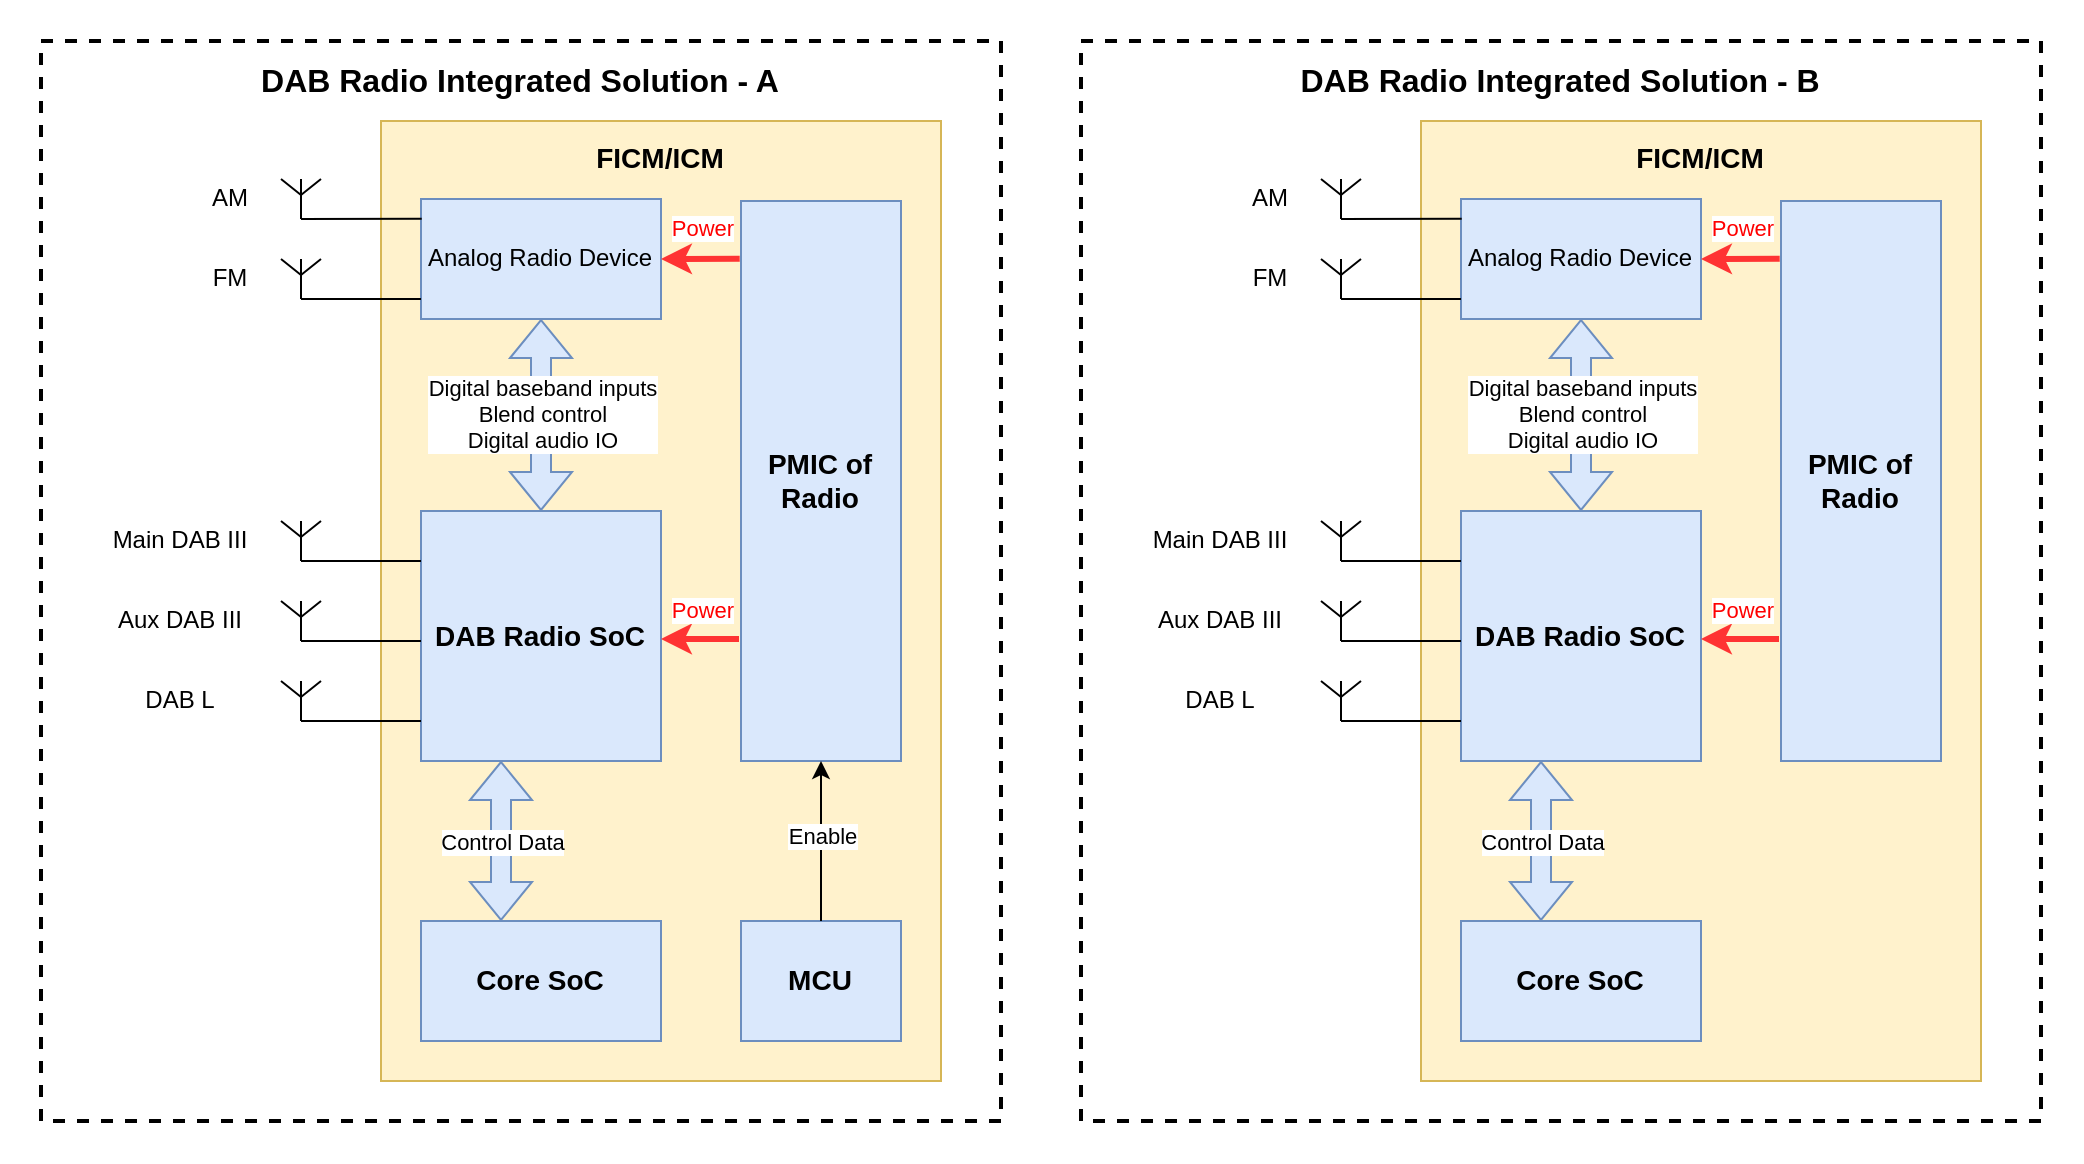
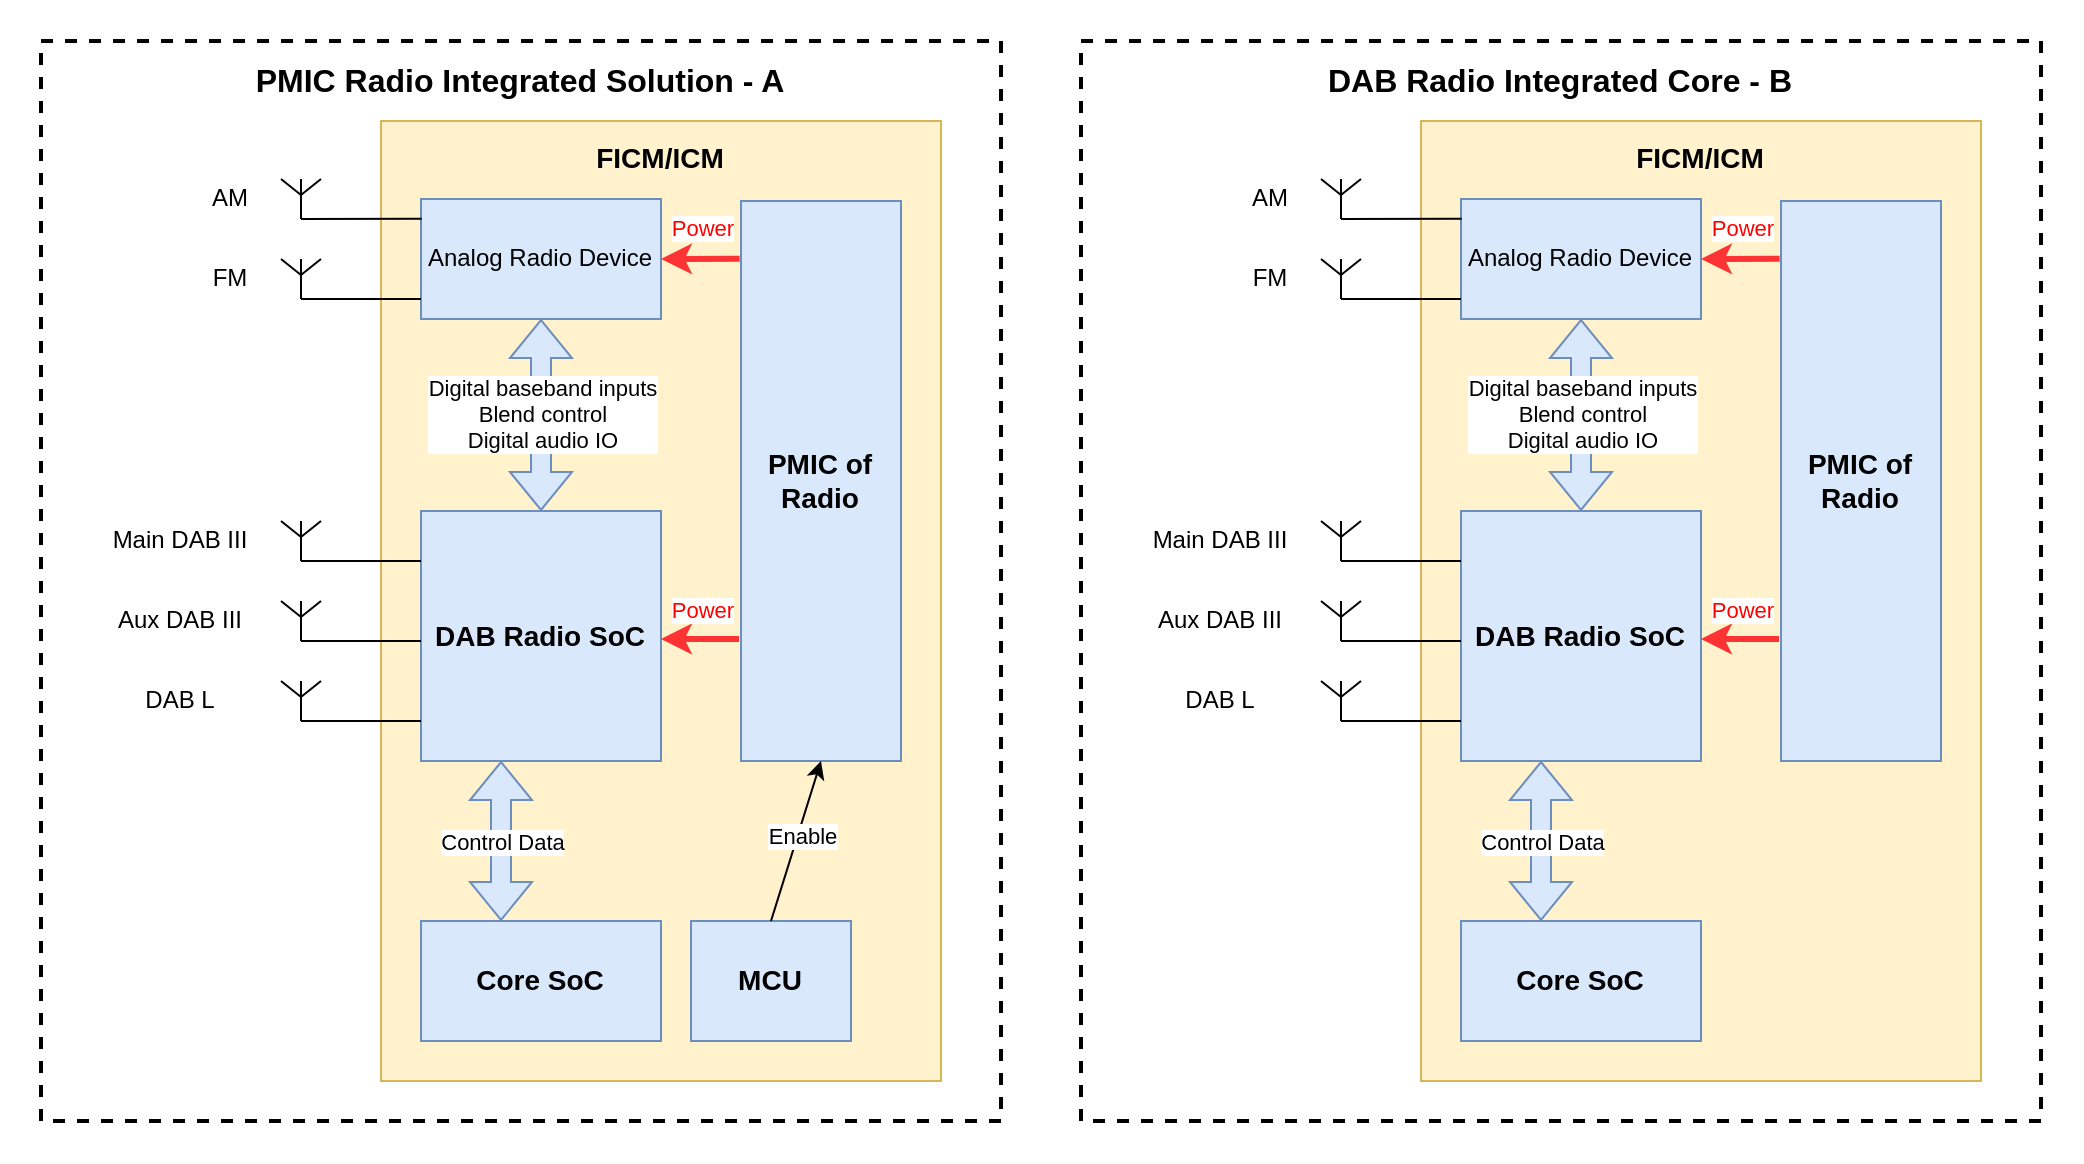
(521, 81) -> (521, 81)
(1561, 81) -> (1561, 81)
(821, 981) -> (771, 981)
